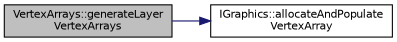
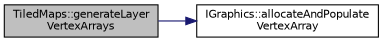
(88, 21) -> (81, 21)
